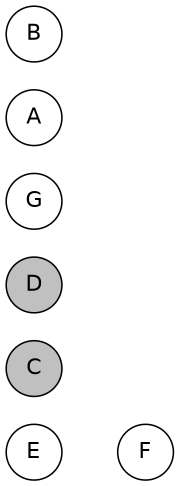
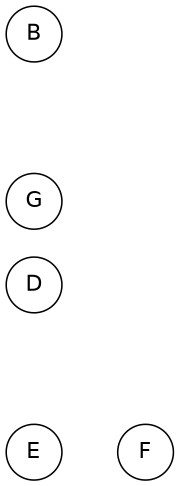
(34, 118) -> none
(34, 285) -> (34, 285)
(34, 369) -> none
